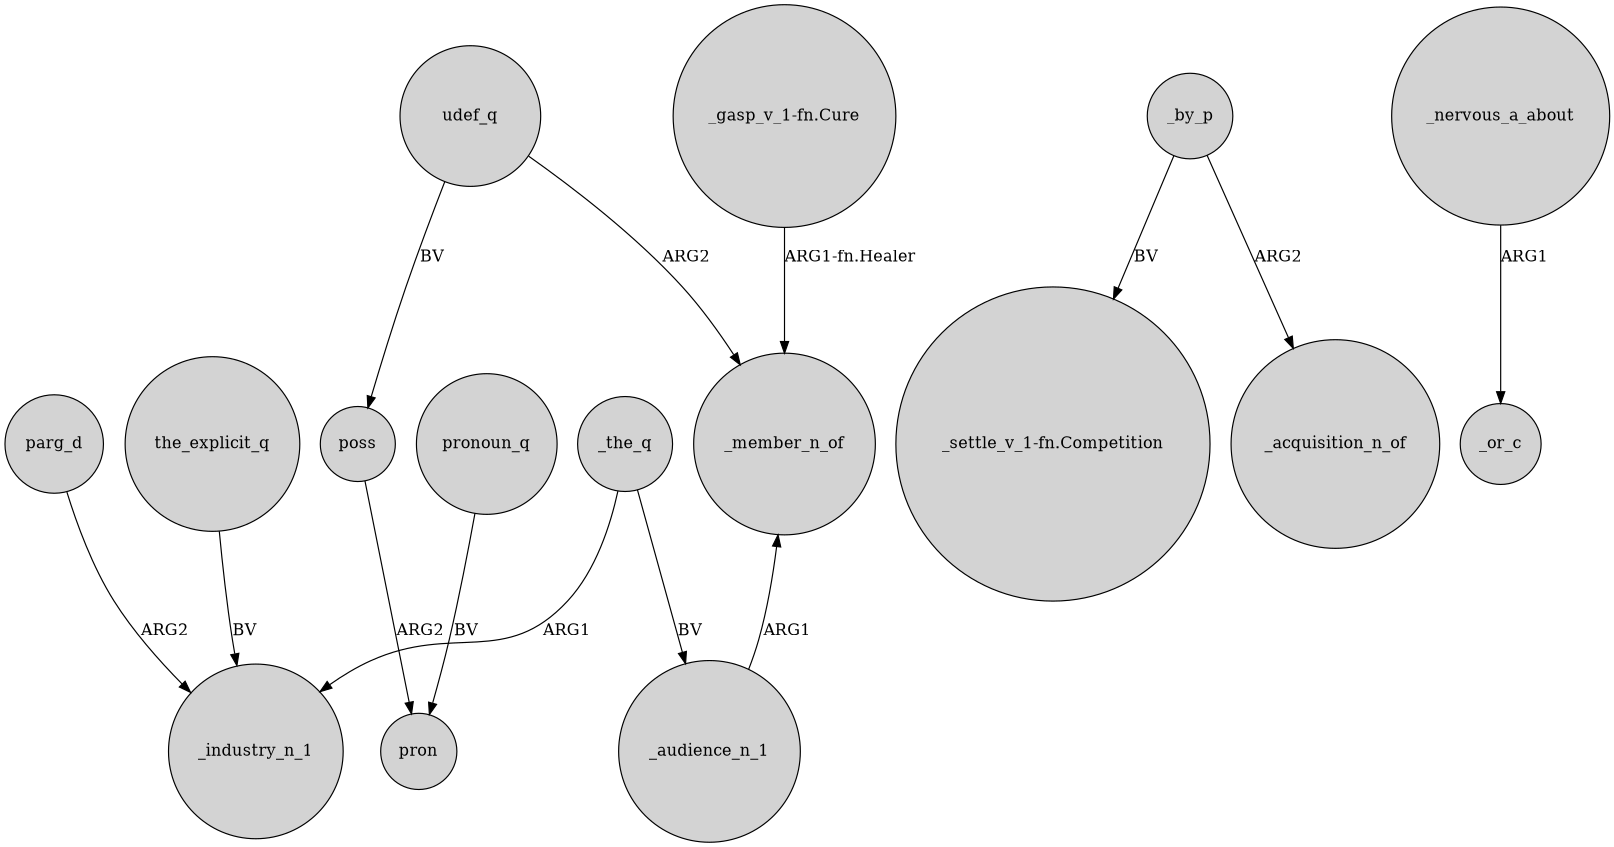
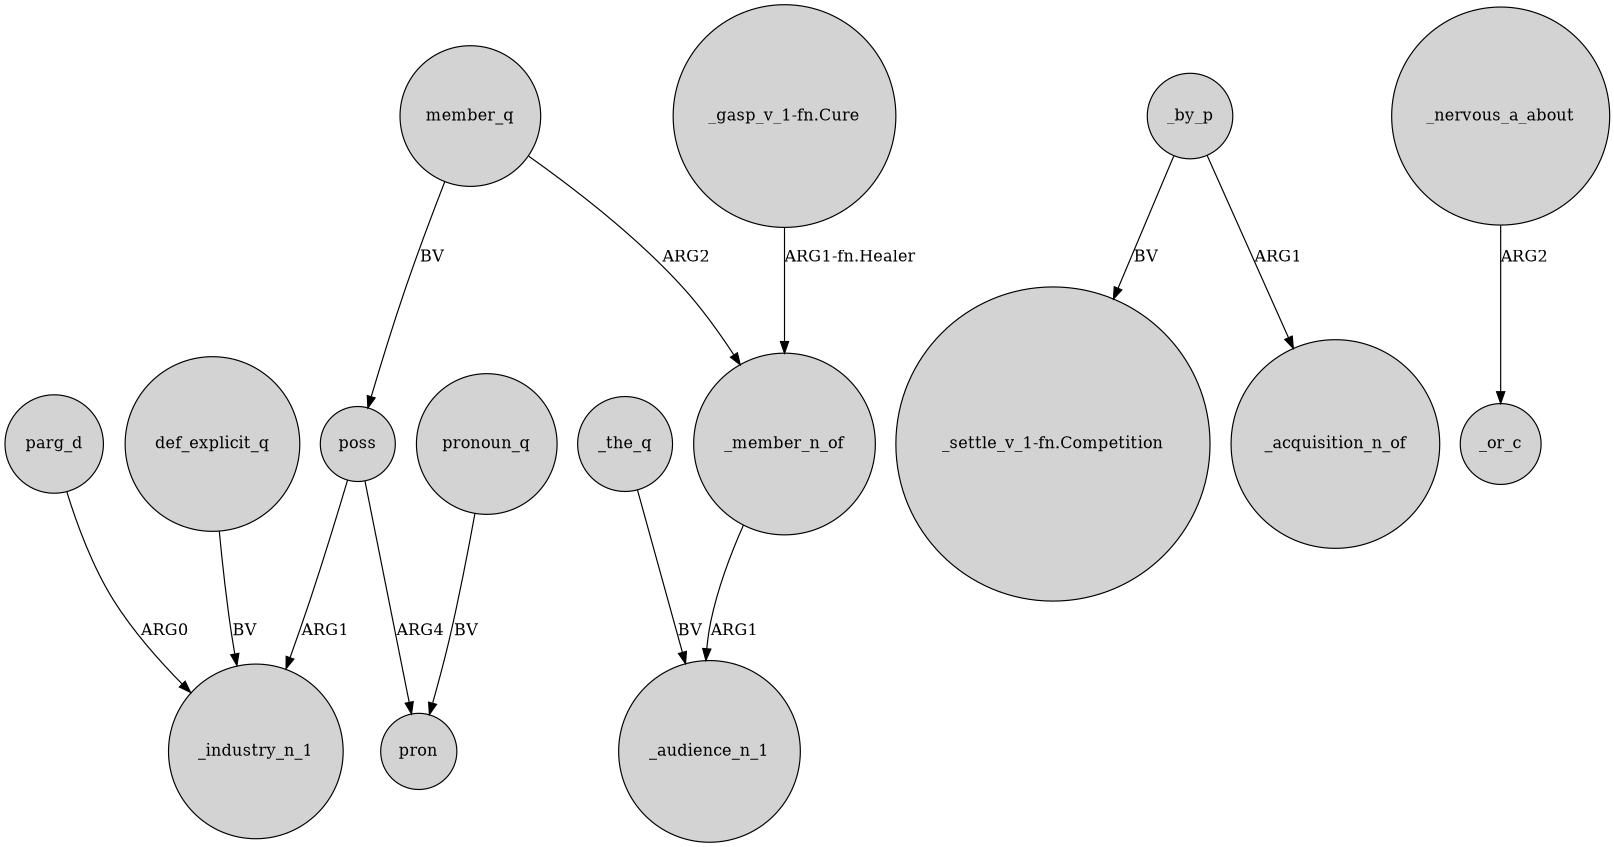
(470, 116) -> (470, 116)
(1279, 257) -> (1279, 257)
(1525, 257) -> (1525, 257)
(212, 444) -> (212, 444)
(766, 609) -> (720, 585)
(165, 631) -> (165, 631)
(421, 631) -> (421, 631)
(511, 637) -> (320, 569)
